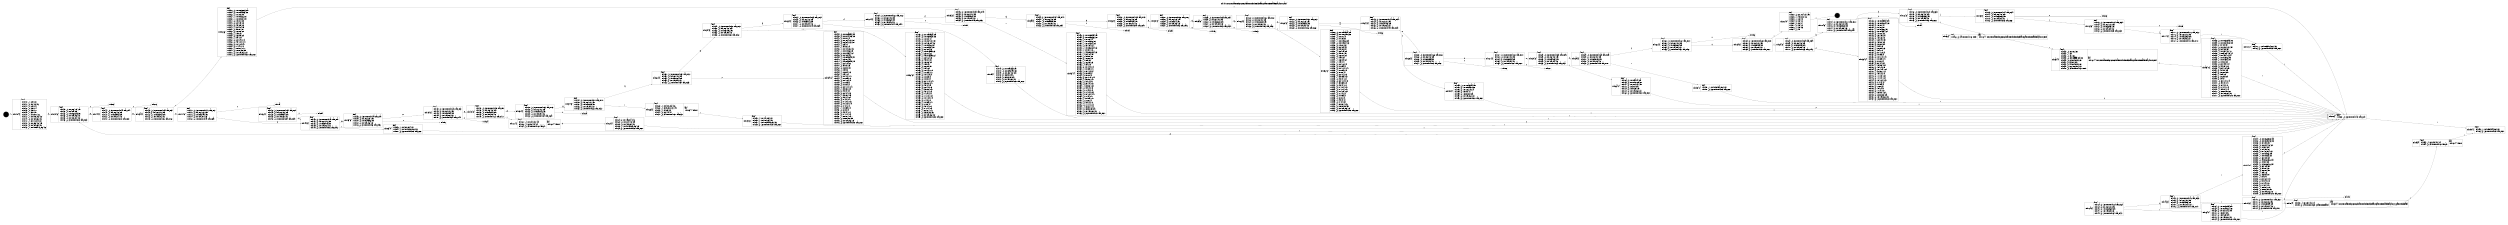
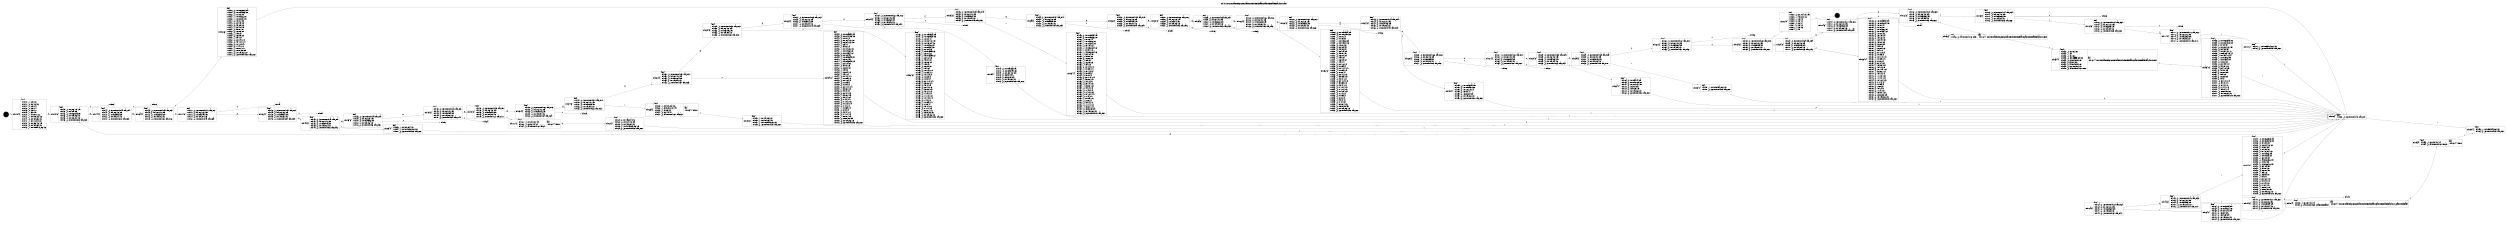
(258, 123) -> (237, 114)
